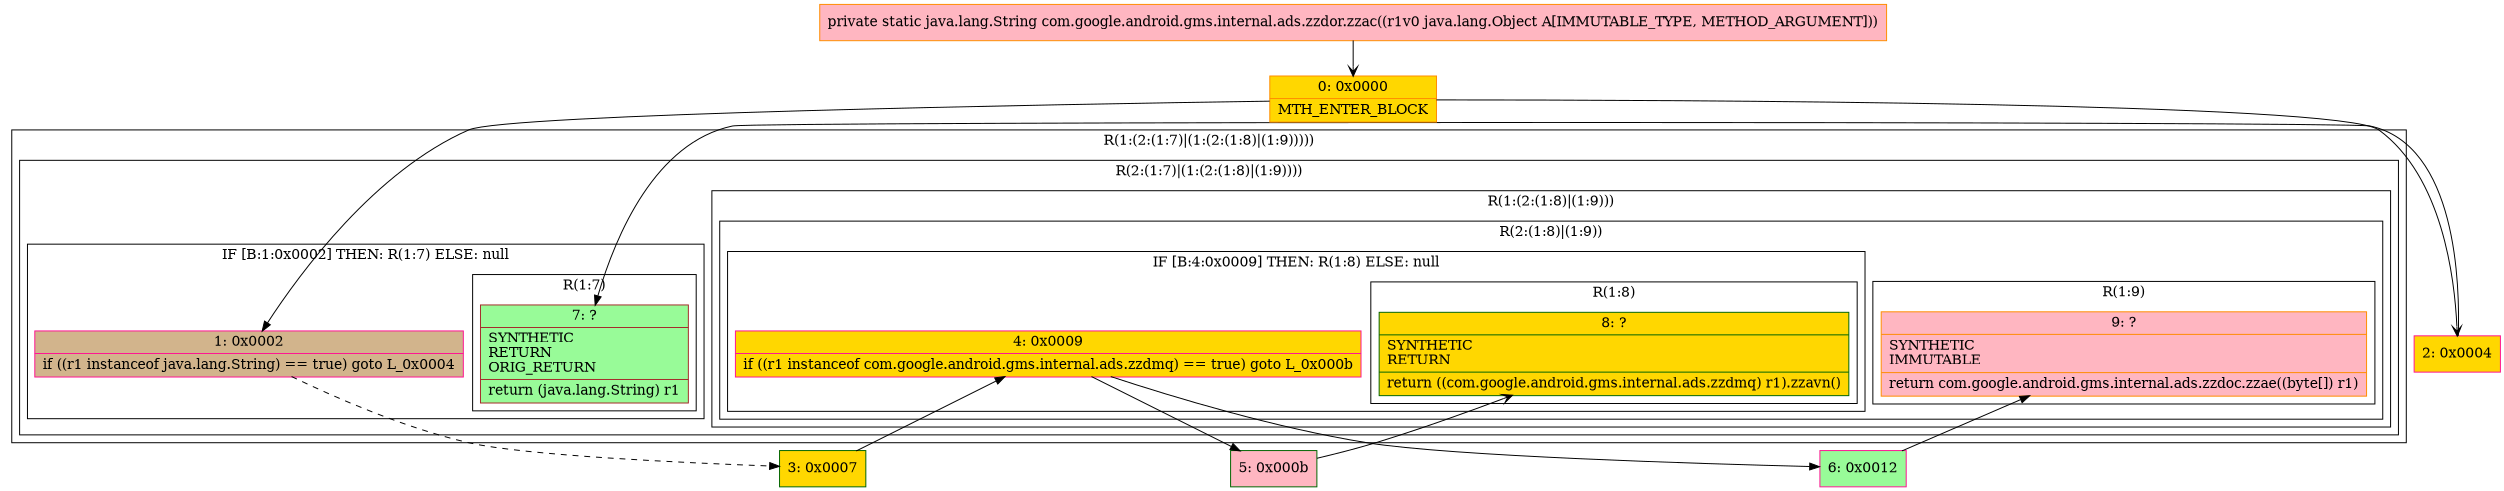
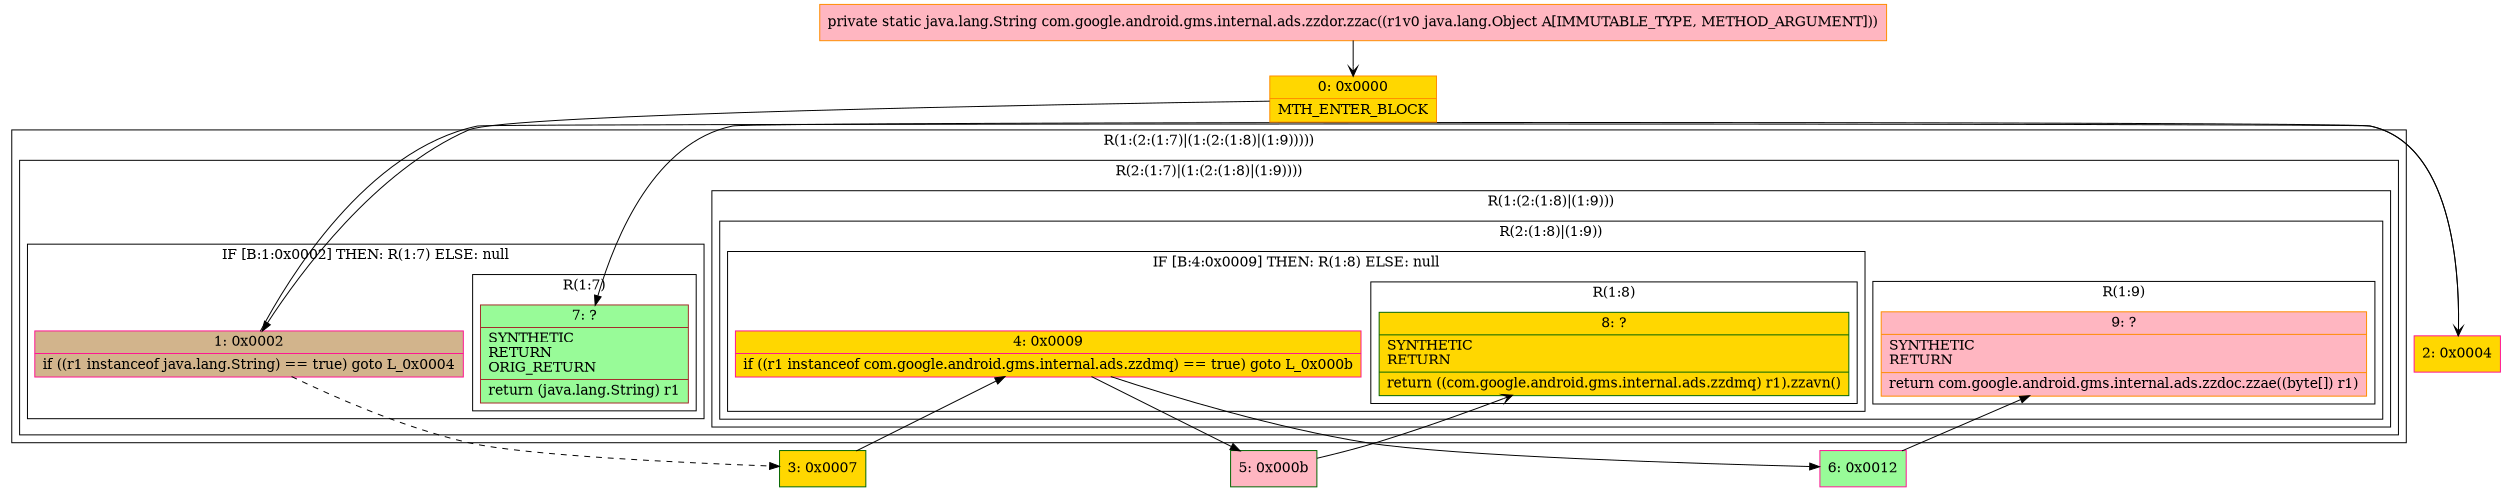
(2017, 105) -> (1387, 124)
(1935, 360) -> (1921, 360)
